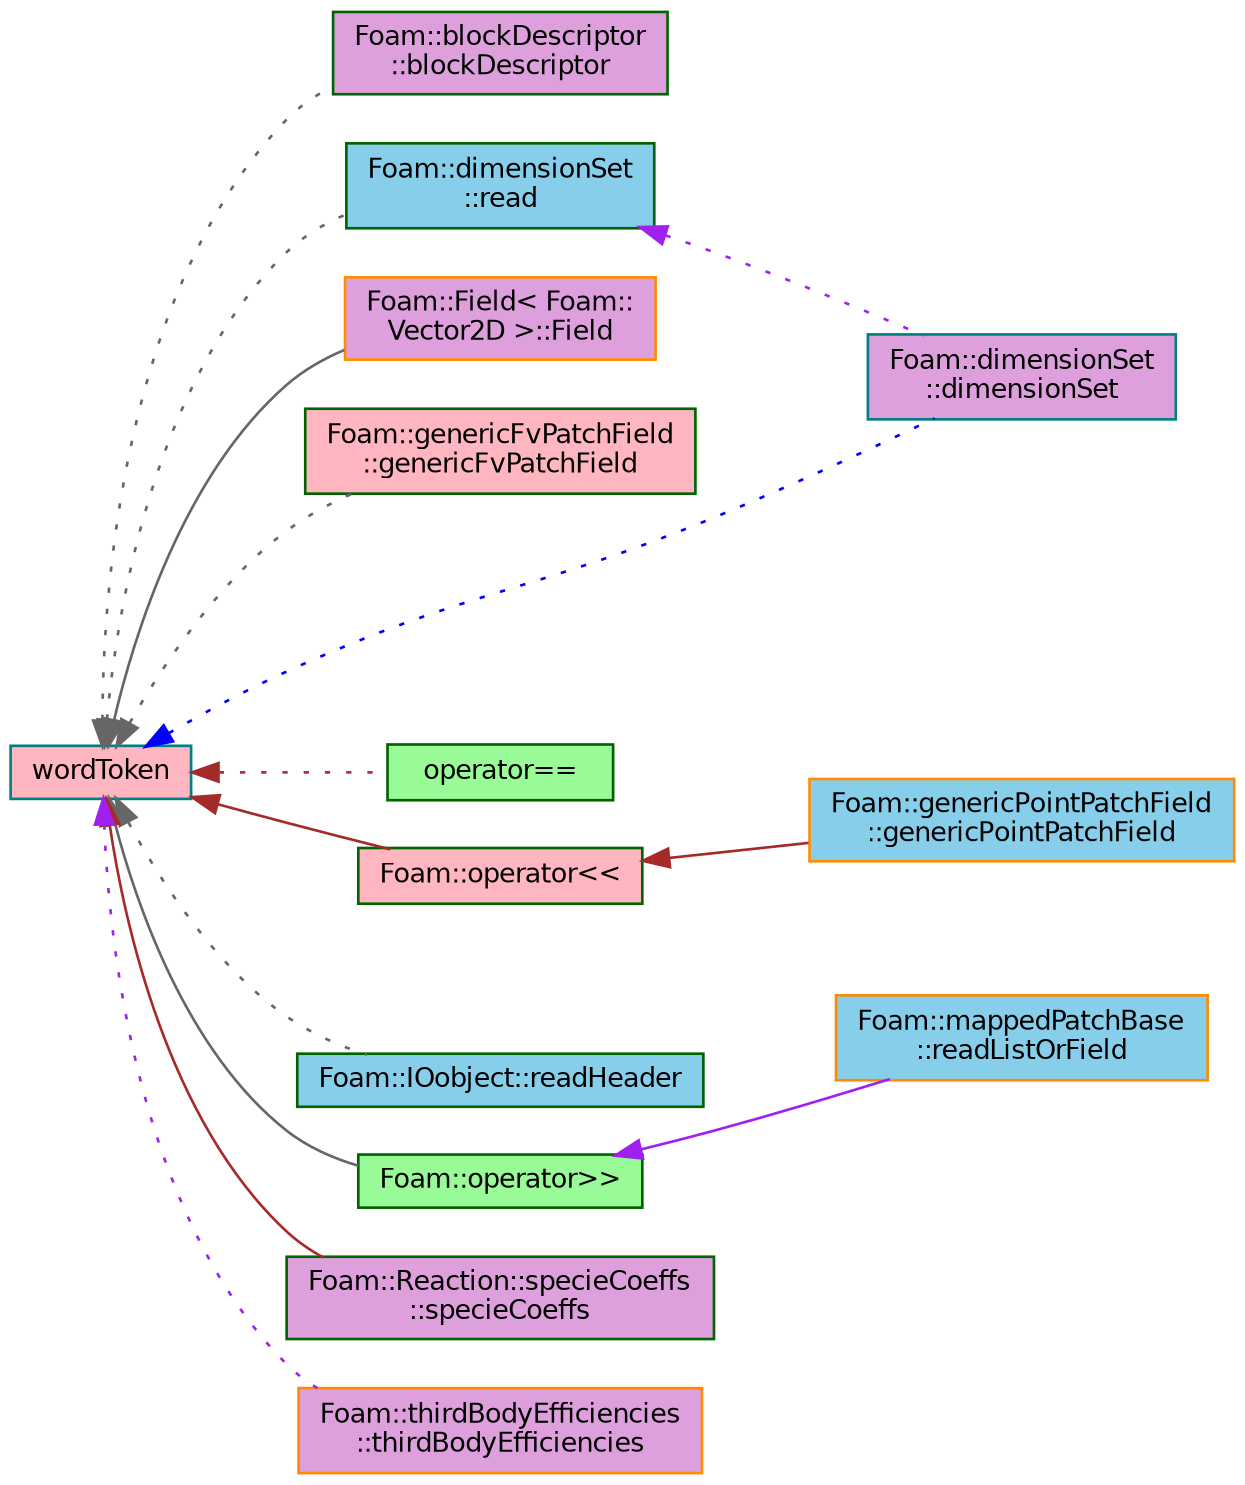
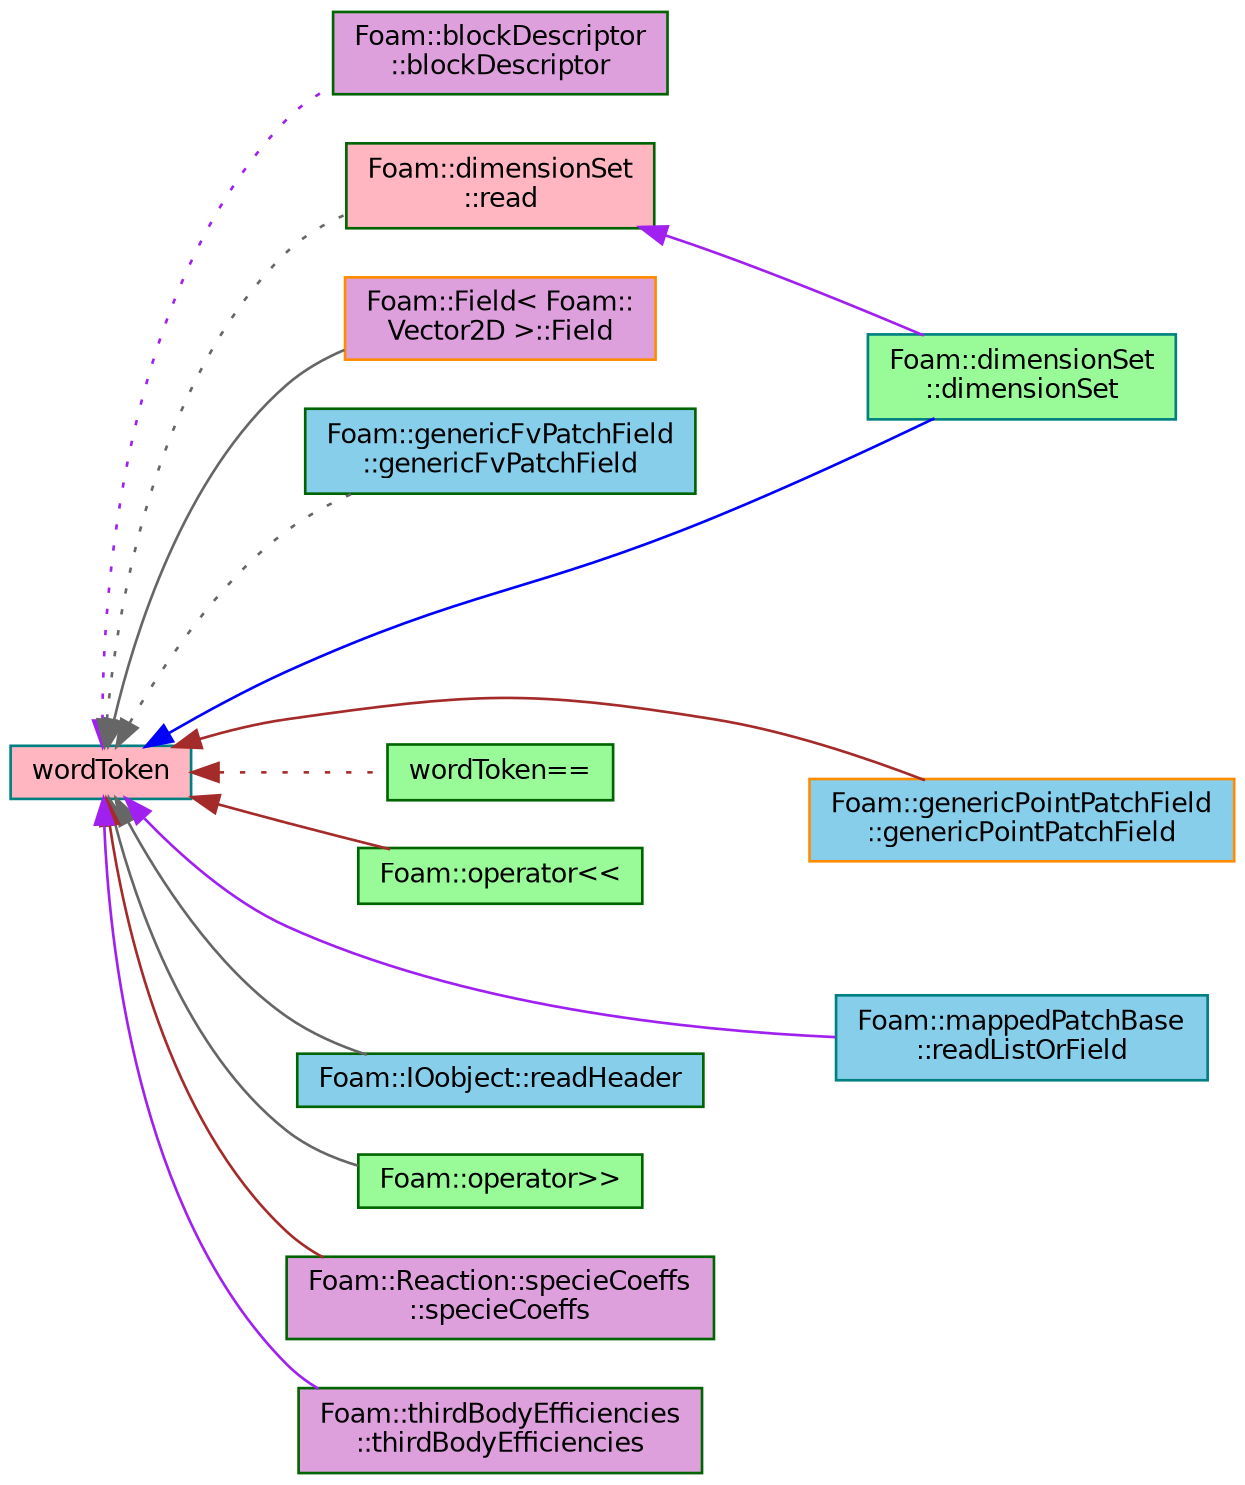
(500, 186) -> (500, 186)
(796, 283) -> (796, 283)
(150, 375) -> (150, 375)
(1022, 377) -> (1022, 377)
(500, 451) -> (500, 451)
(551, 576) -> (551, 576)
(500, 772) -> (500, 772)
(739, 850) -> (566, 701)
(500, 876) -> (500, 876)
(226, 962) -> (226, 962)
(1022, 1038) -> (1022, 1038)
(766, 1116) -> (468, 987)
(156, 1130) -> (156, 1130)
(500, 1431) -> (500, 1431)
